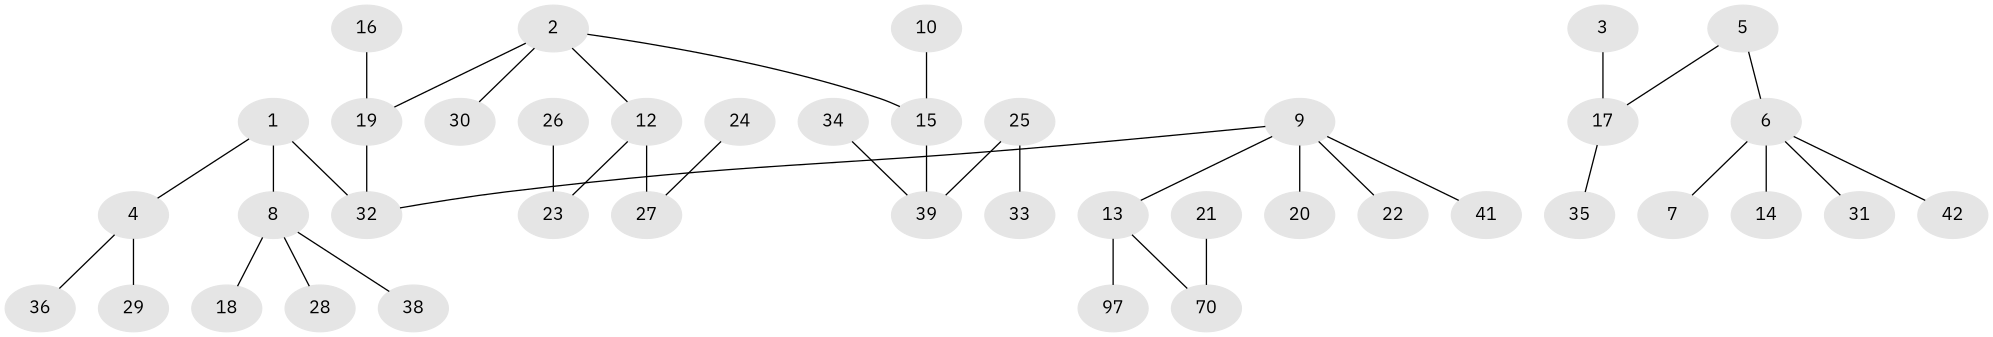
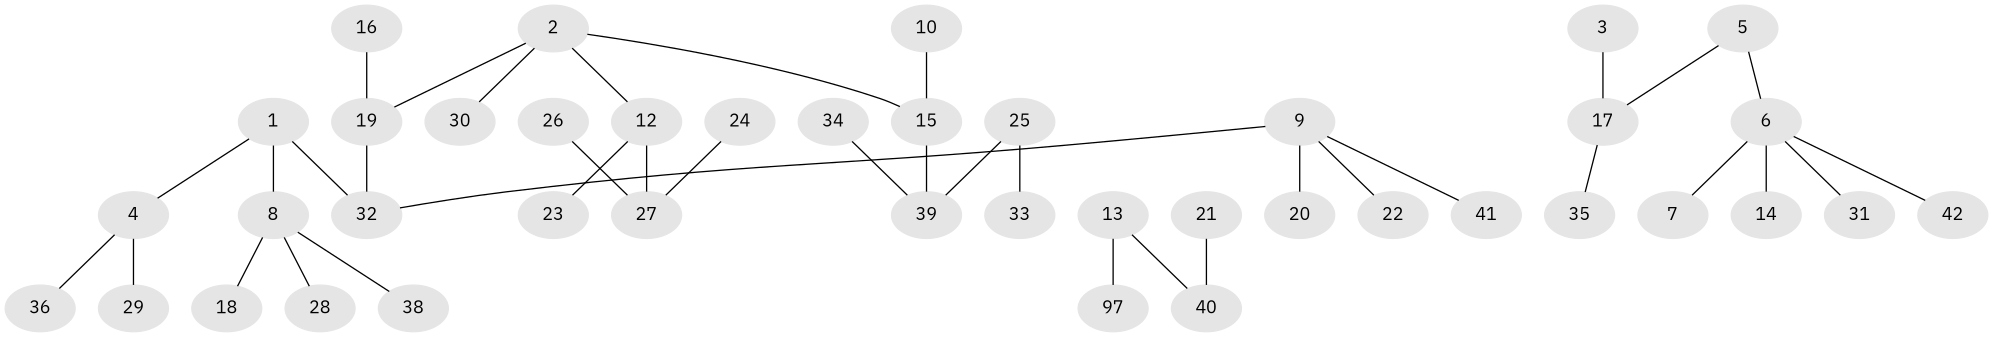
(1206, 168) -> none
(553, 169) -> (594, 163)
(1206, 308) -> (1206, 308)
